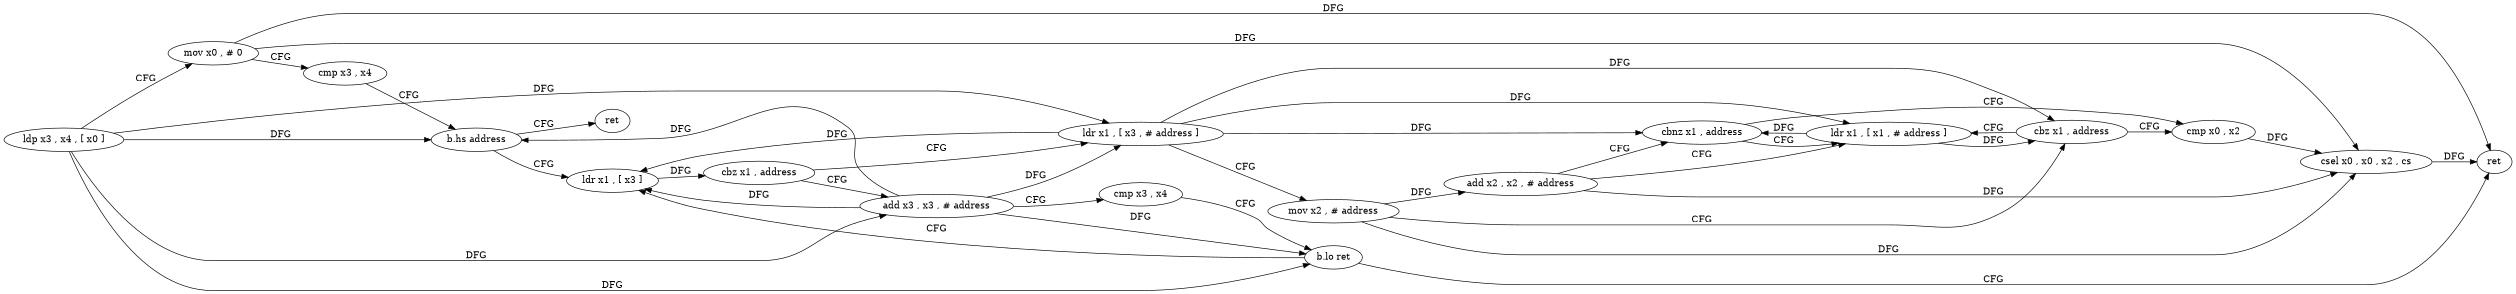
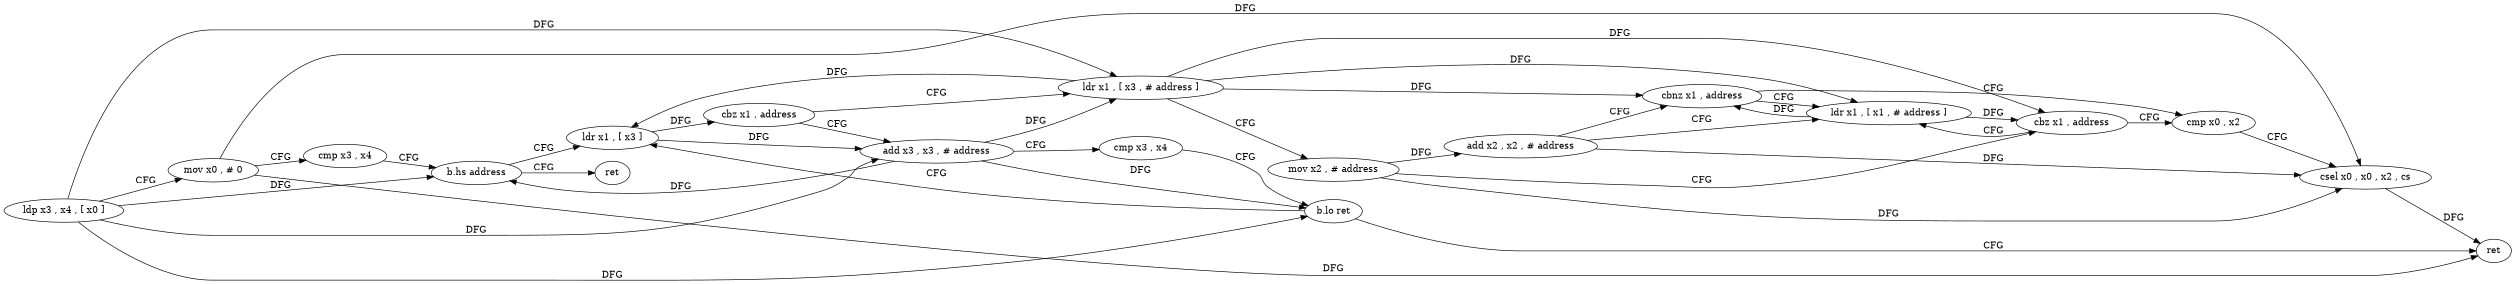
(2278, 138) -> (2278, 137)
(755, 205) -> (756, 145)
